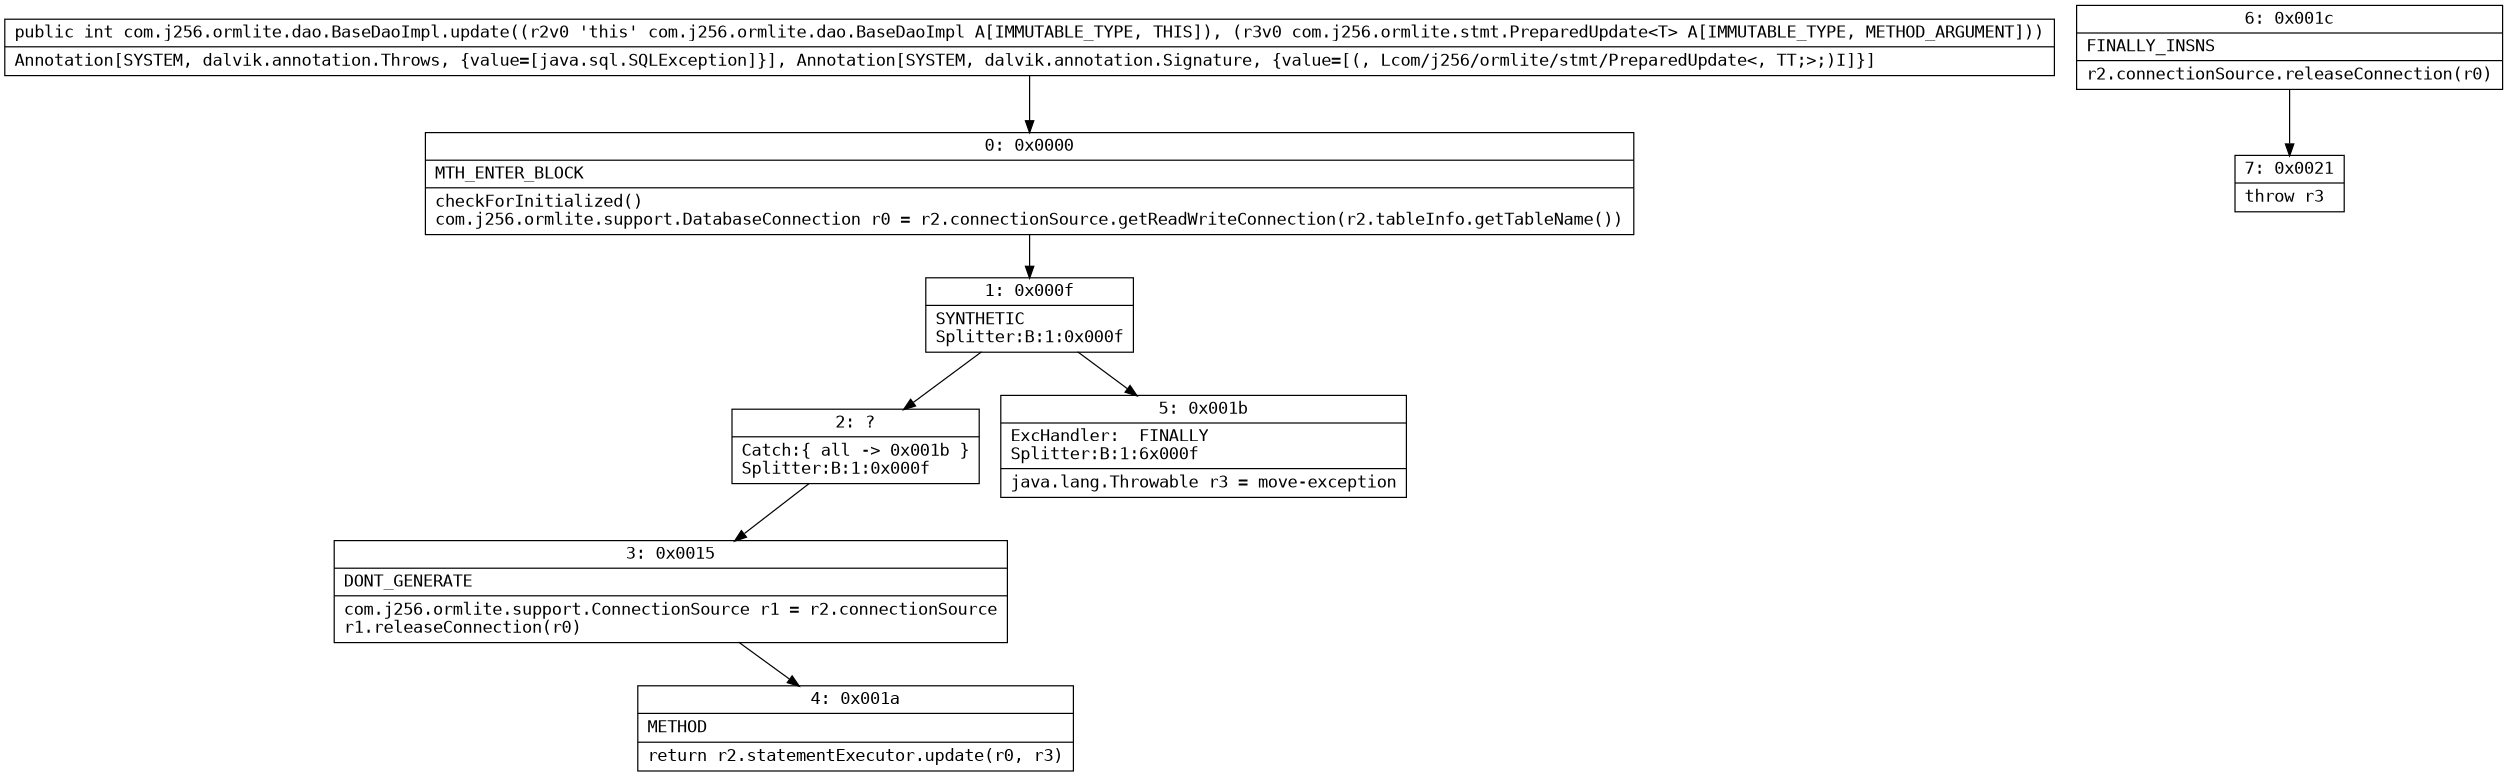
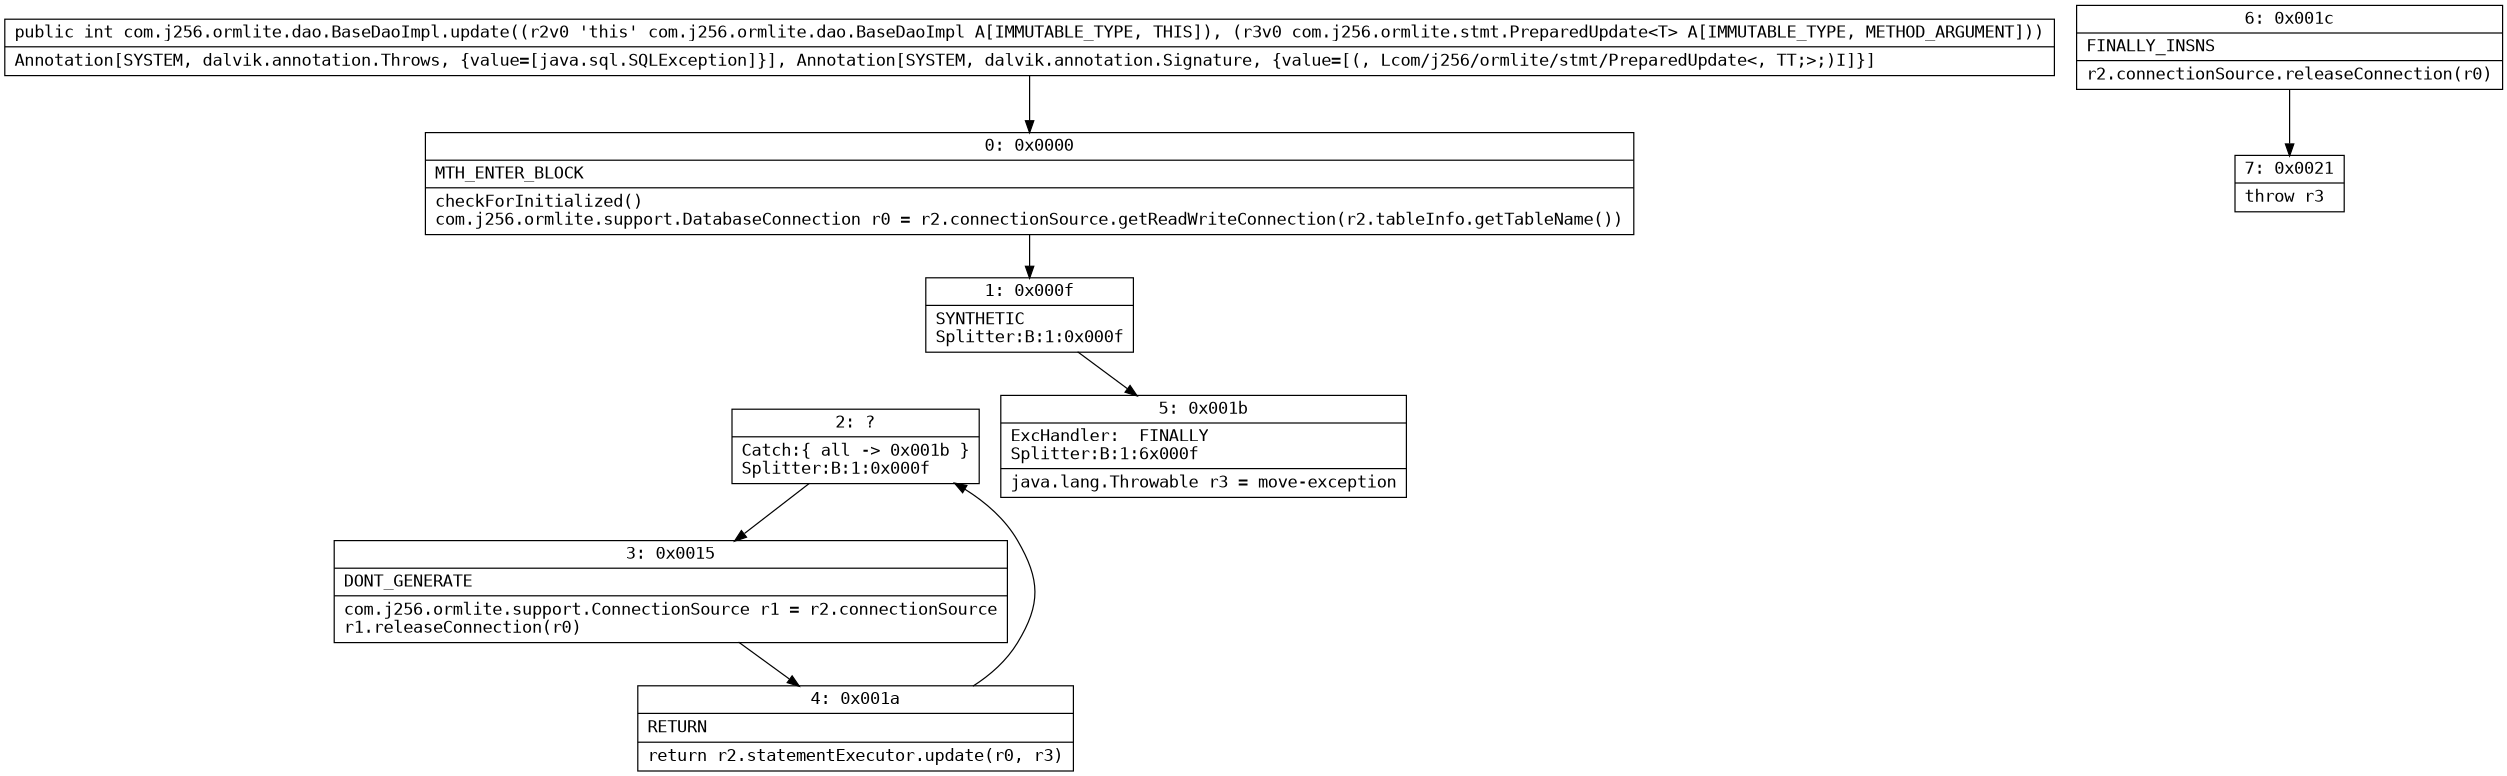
(947, 377) -> (1034, 586)
(677, 727) -> (677, 727)
